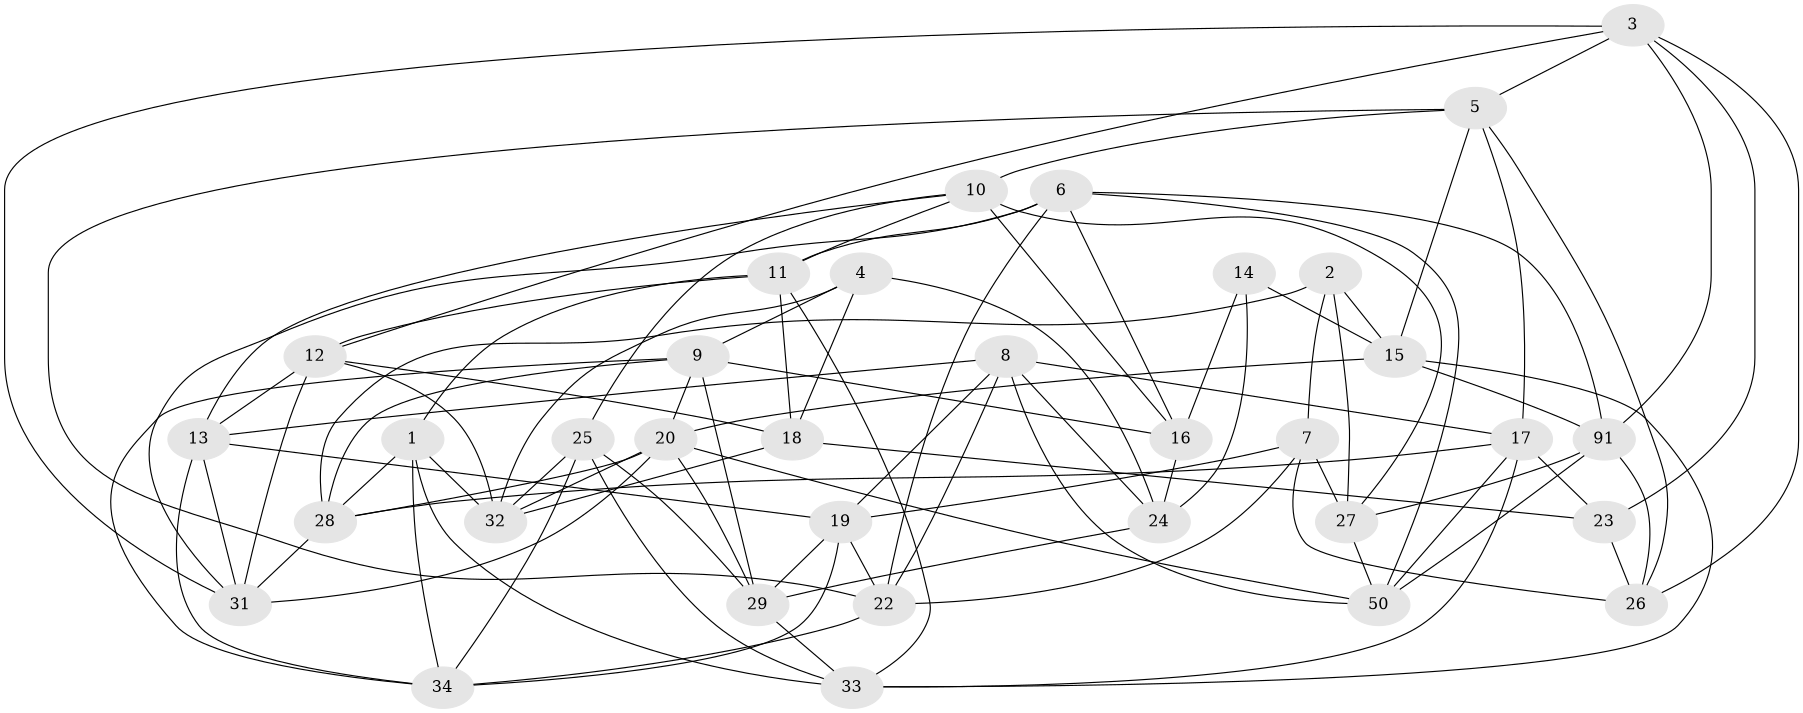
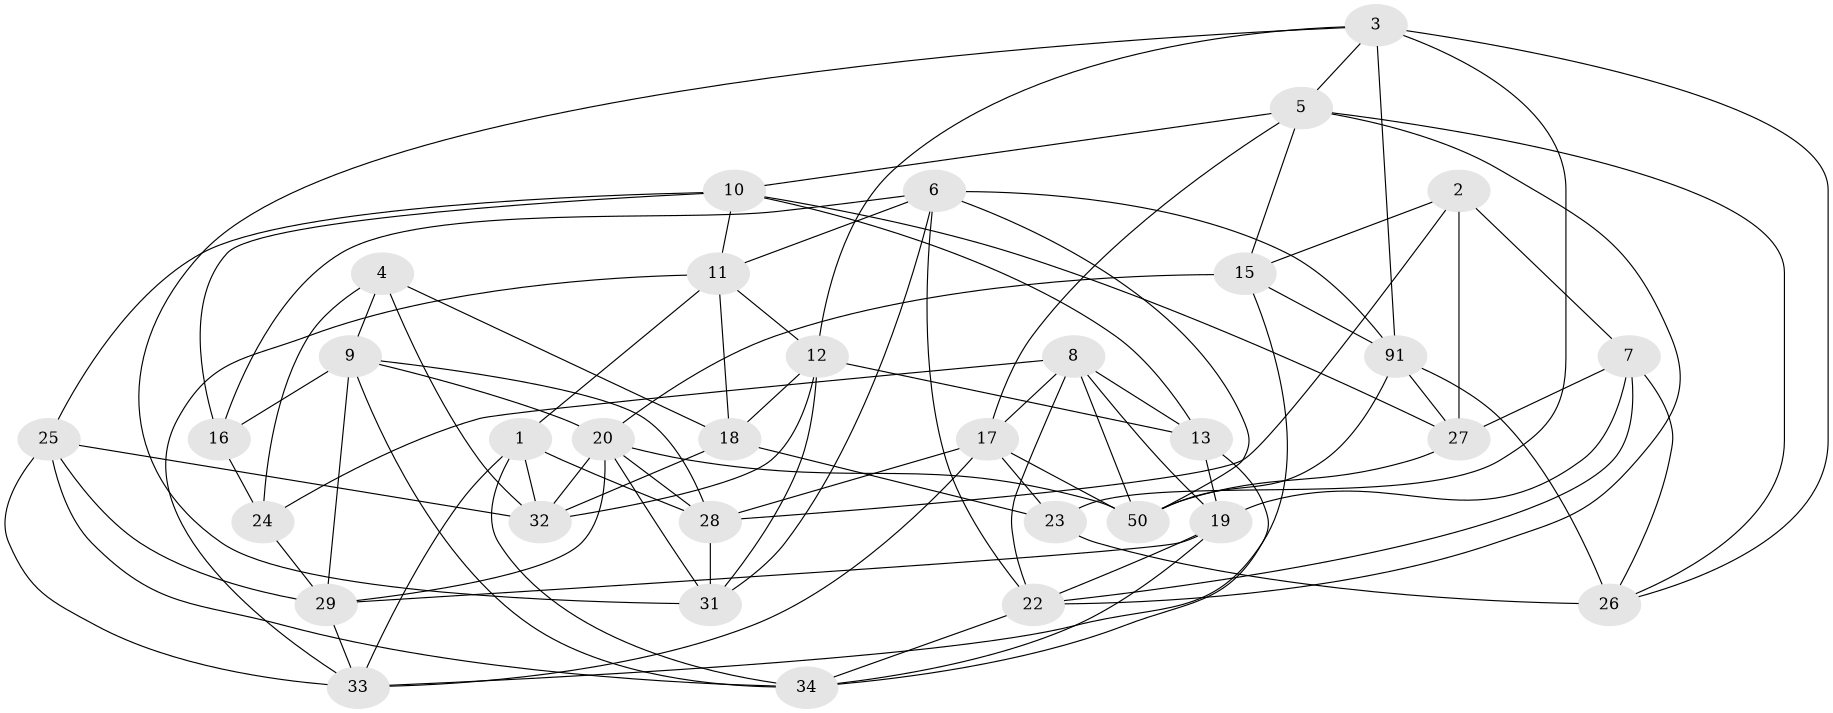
(1244, 274) -> none
(217, 513) -> none
